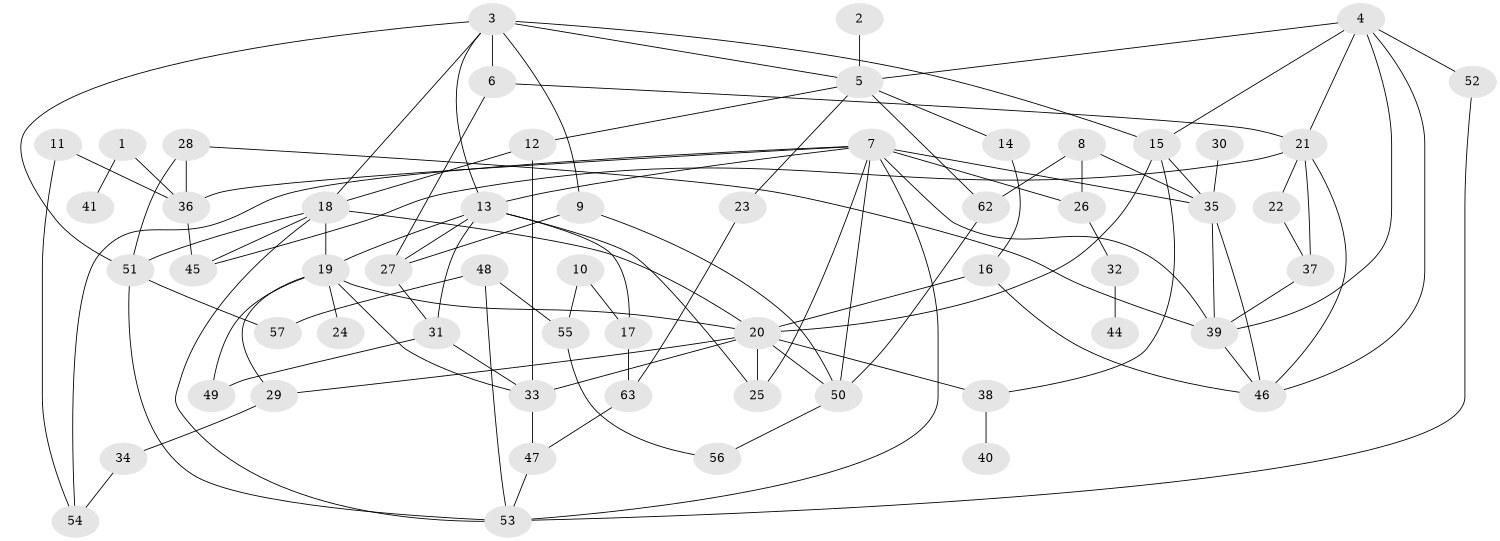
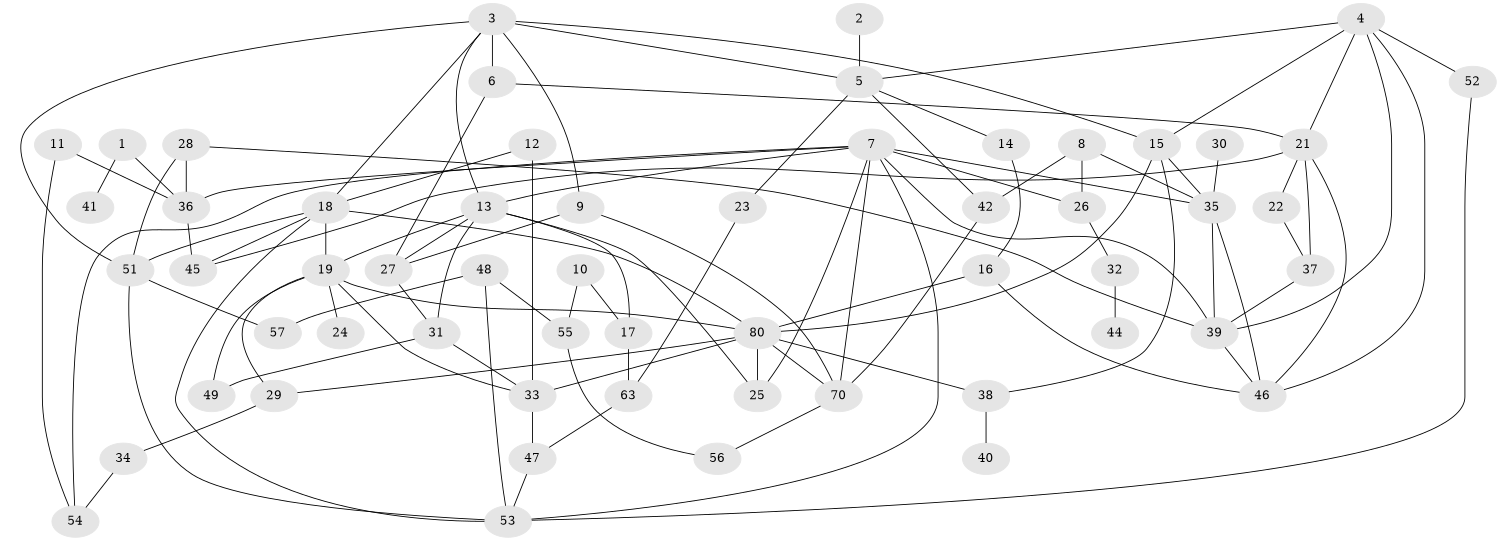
(696, 113) -> none
(986, 208) -> (986, 208)
(758, 333) -> (758, 333)
(839, 396) -> (839, 396)
